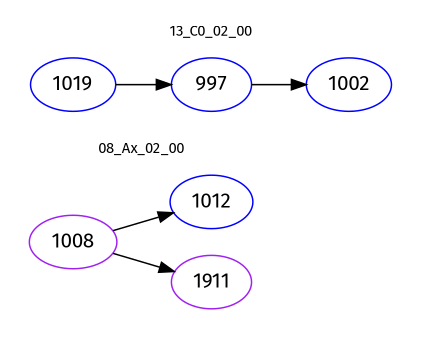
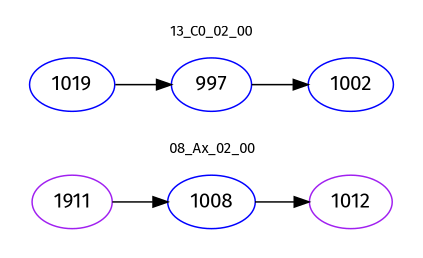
(211, 202) -> (351, 202)
(73, 242) -> (211, 202)
(136, 260) -> (133, 202)
